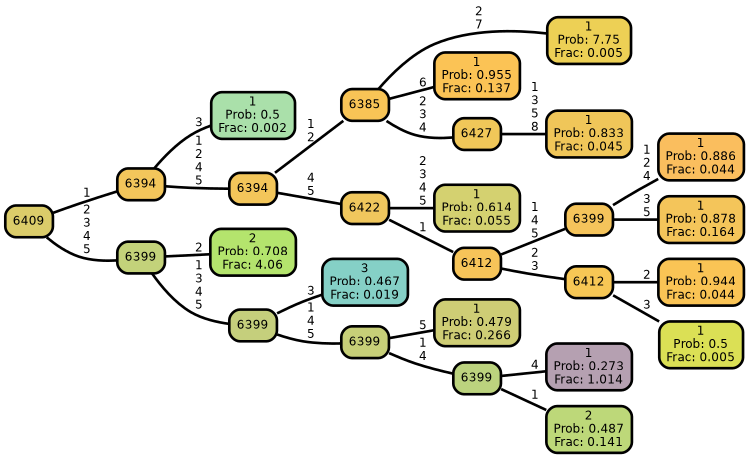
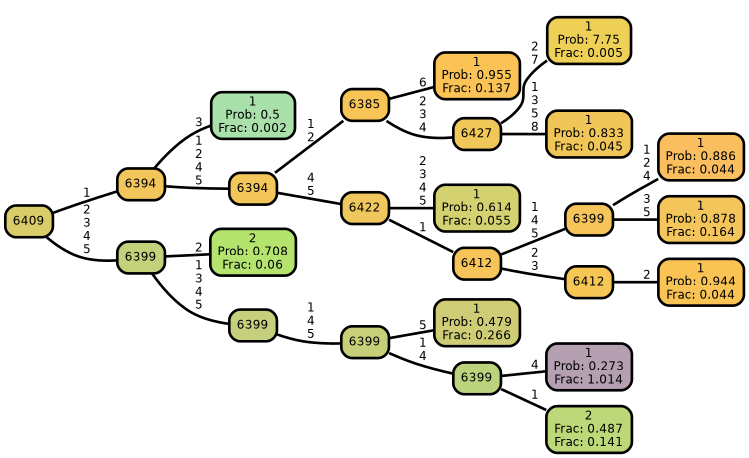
(454, 38) -> (523, 92)
(253, 252) -> (253, 252)
(365, 282) -> none
(701, 345) -> none
(589, 430) -> (589, 430)
